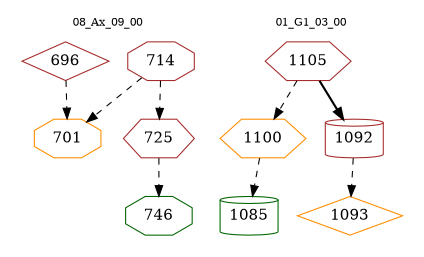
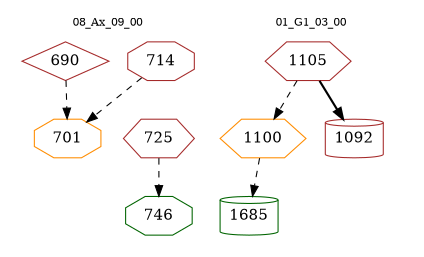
(65, 61) -> (65, 61)
(160, 95) -> none
(249, 216) -> (249, 216)
(350, 216) -> none
